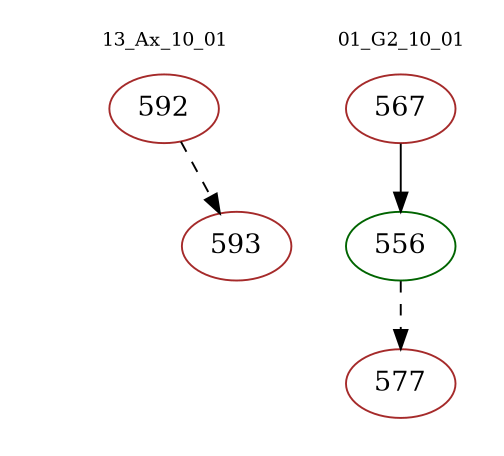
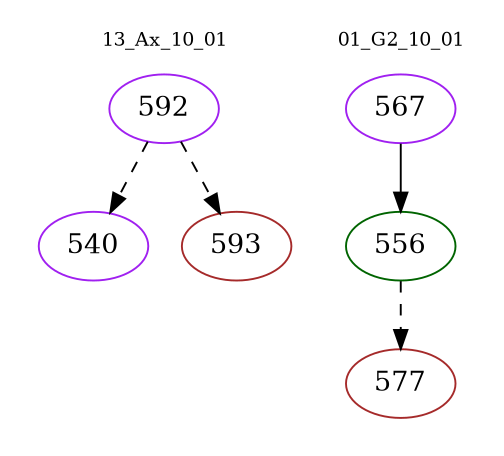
(164, 109) -> (164, 109)
(401, 109) -> (401, 109)
none -> (94, 246)
